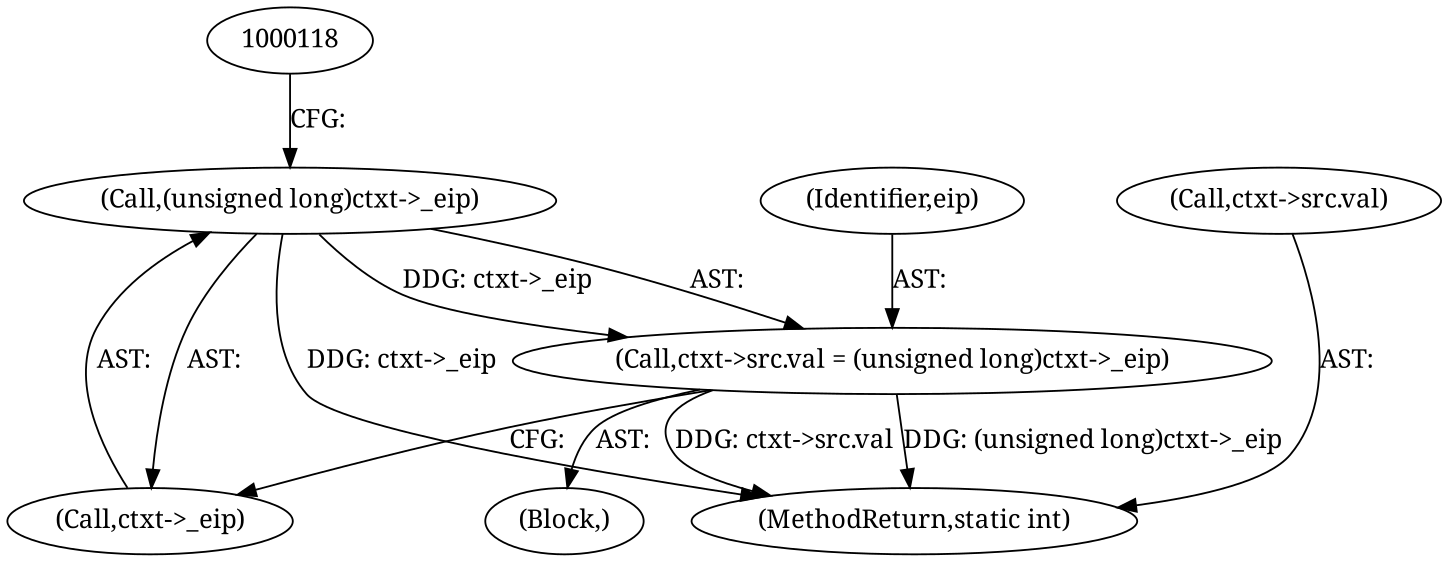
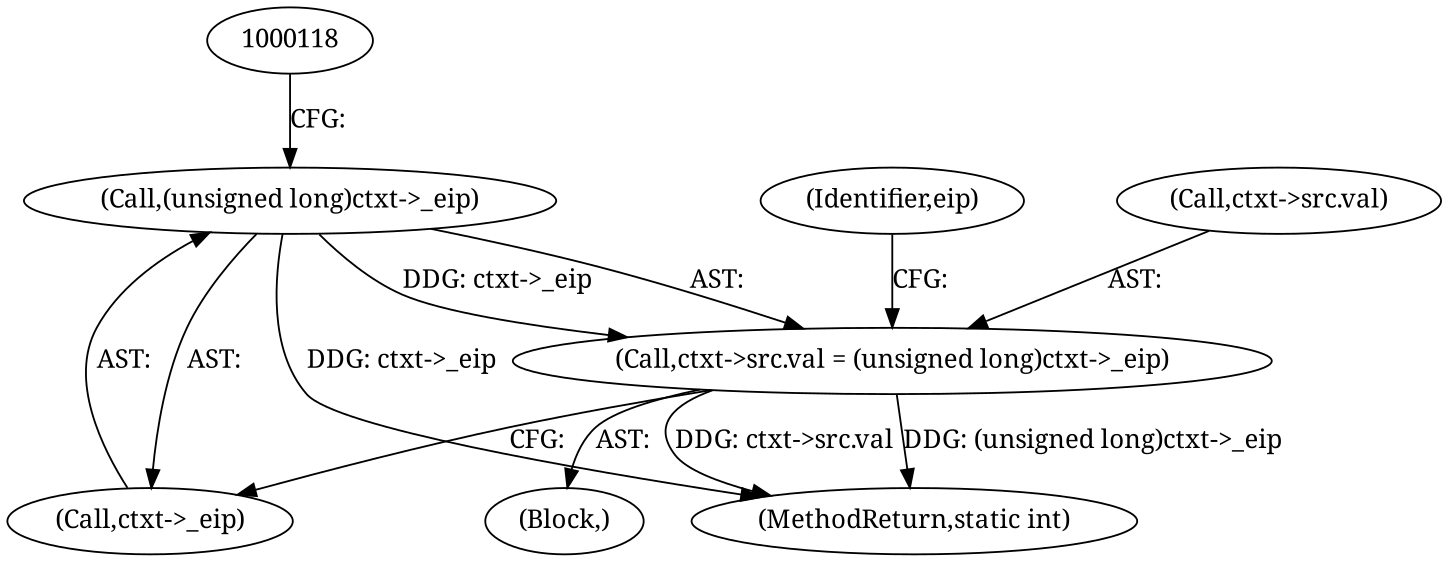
(924, 281) -> (924, 281)
(1307, 427) -> (1098, 276)
